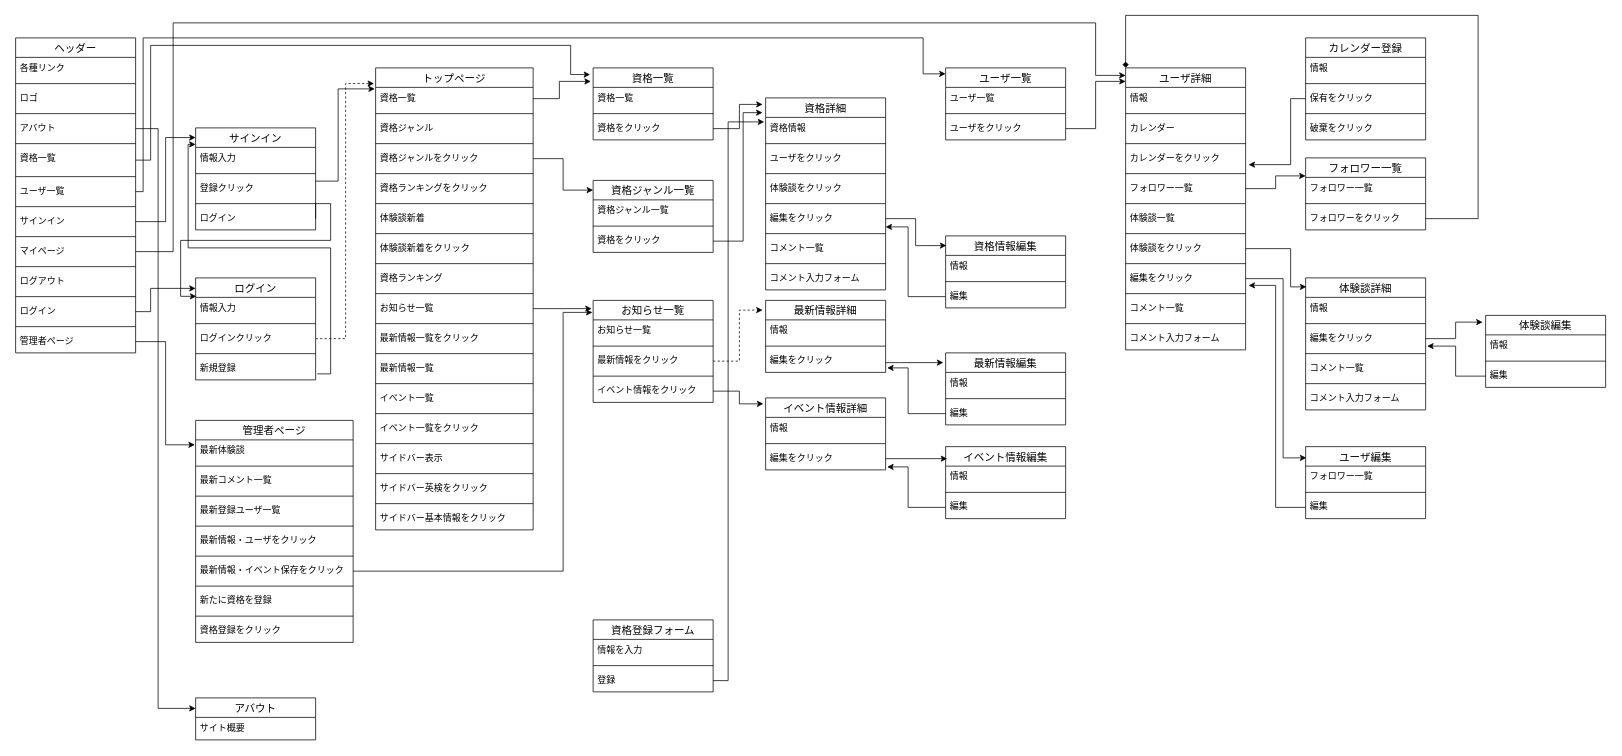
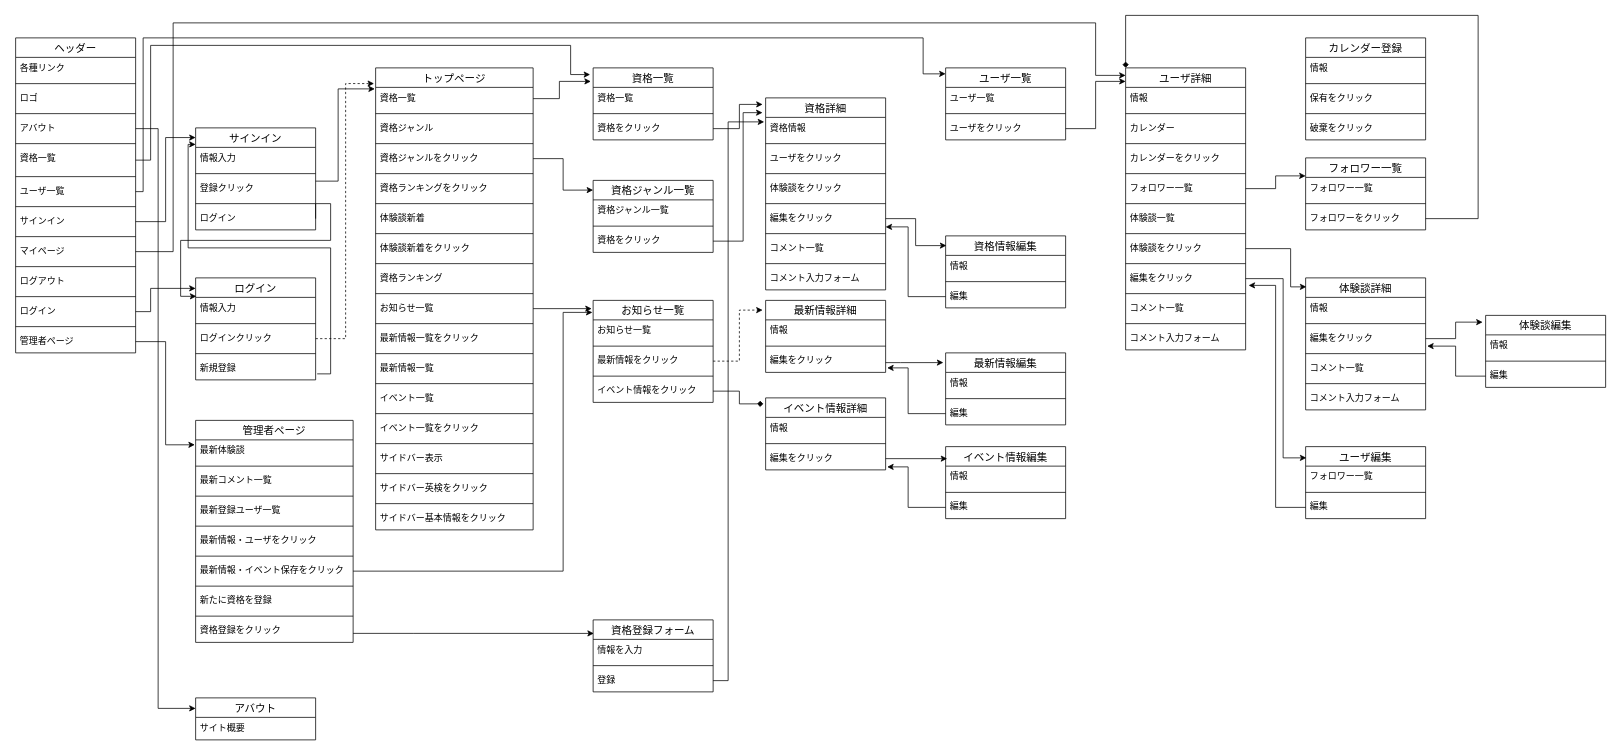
(1290, 144) -> none
(756, 404) -> (756, 404)
none -> (471, 633)
